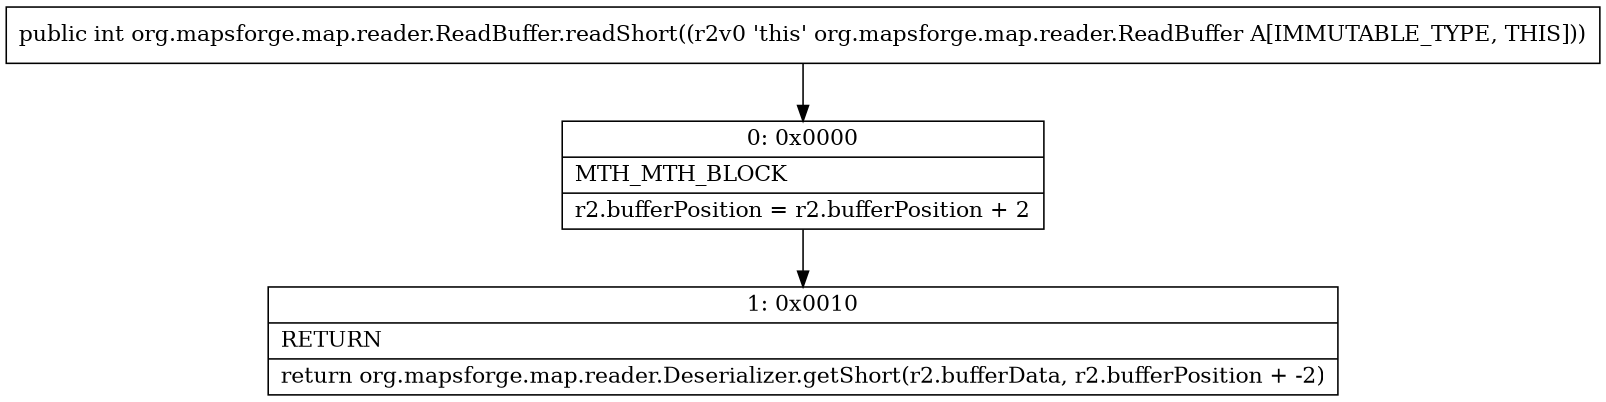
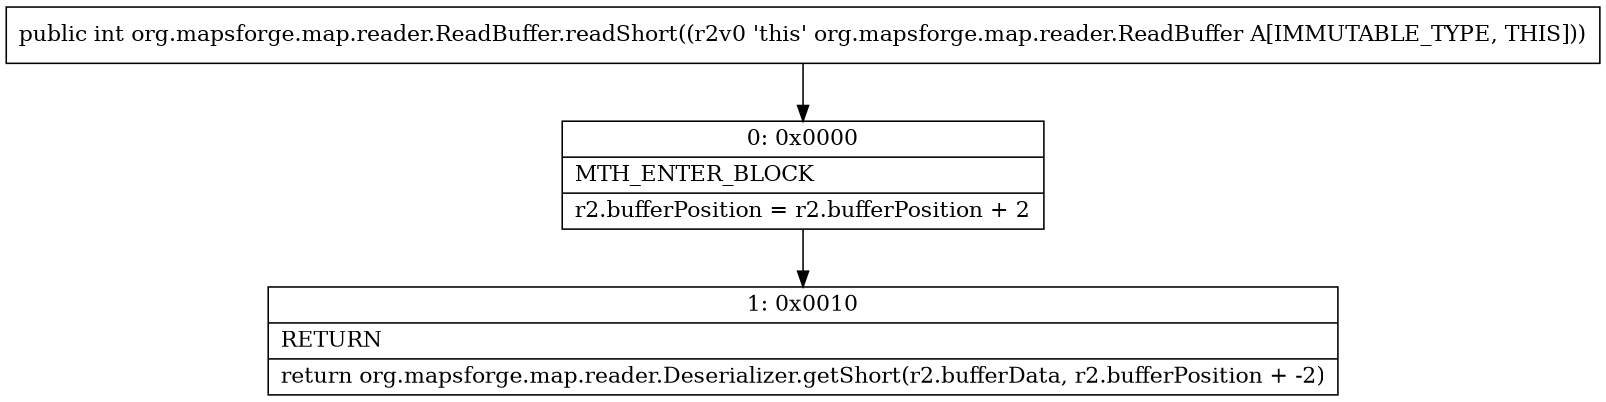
(681, 174) -> (695, 174)
